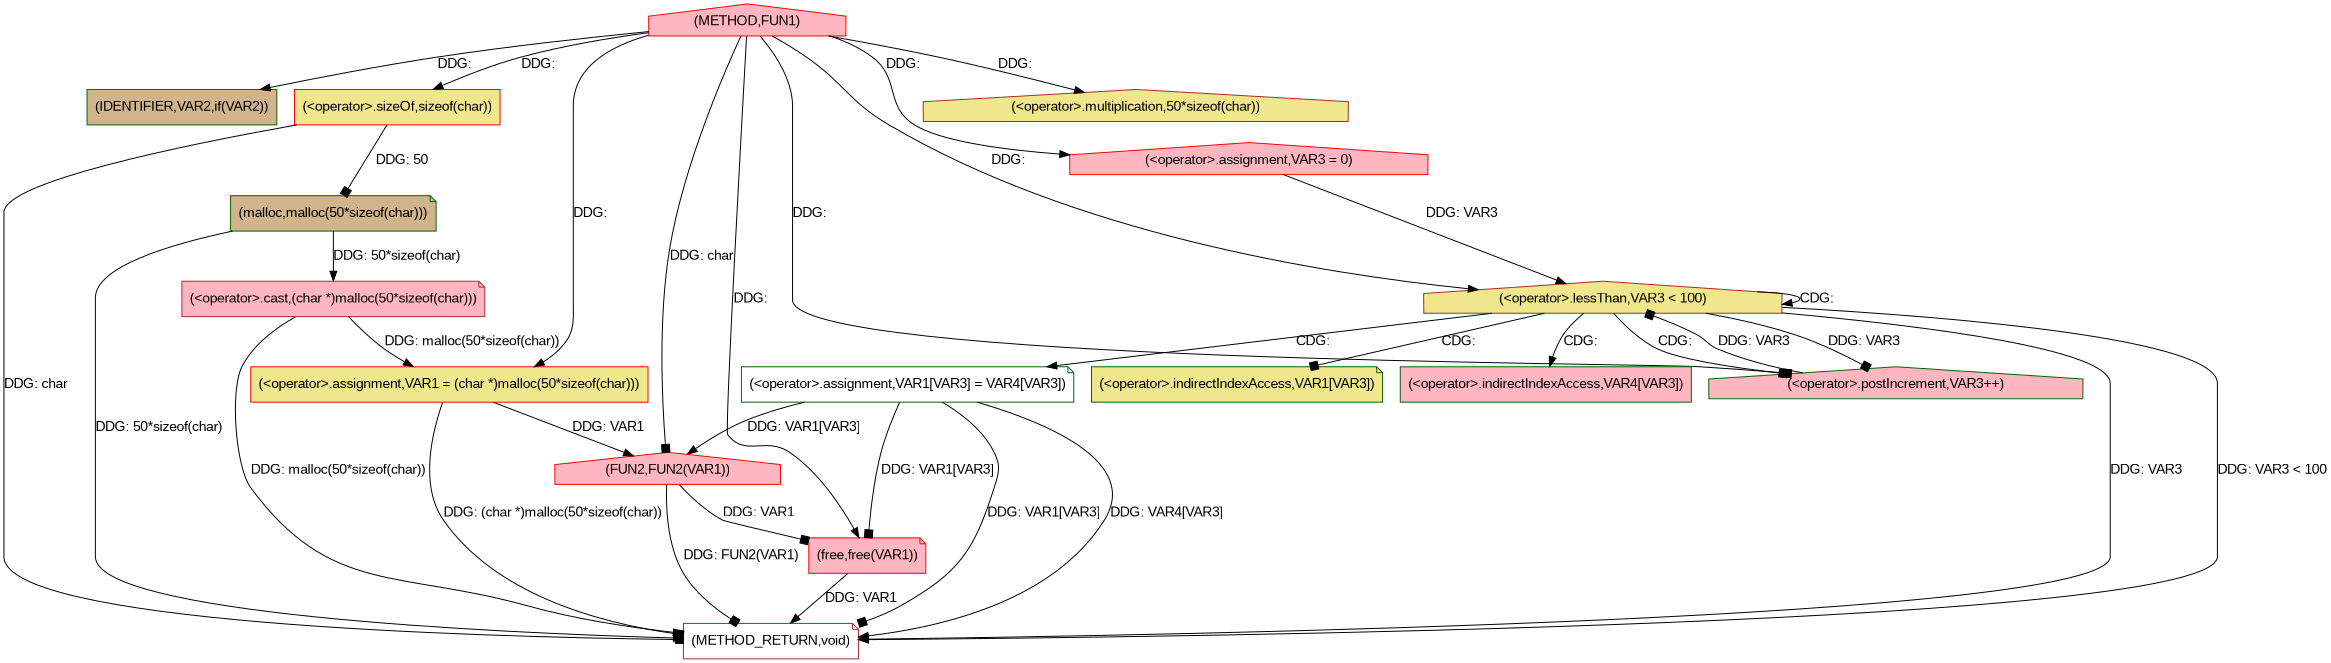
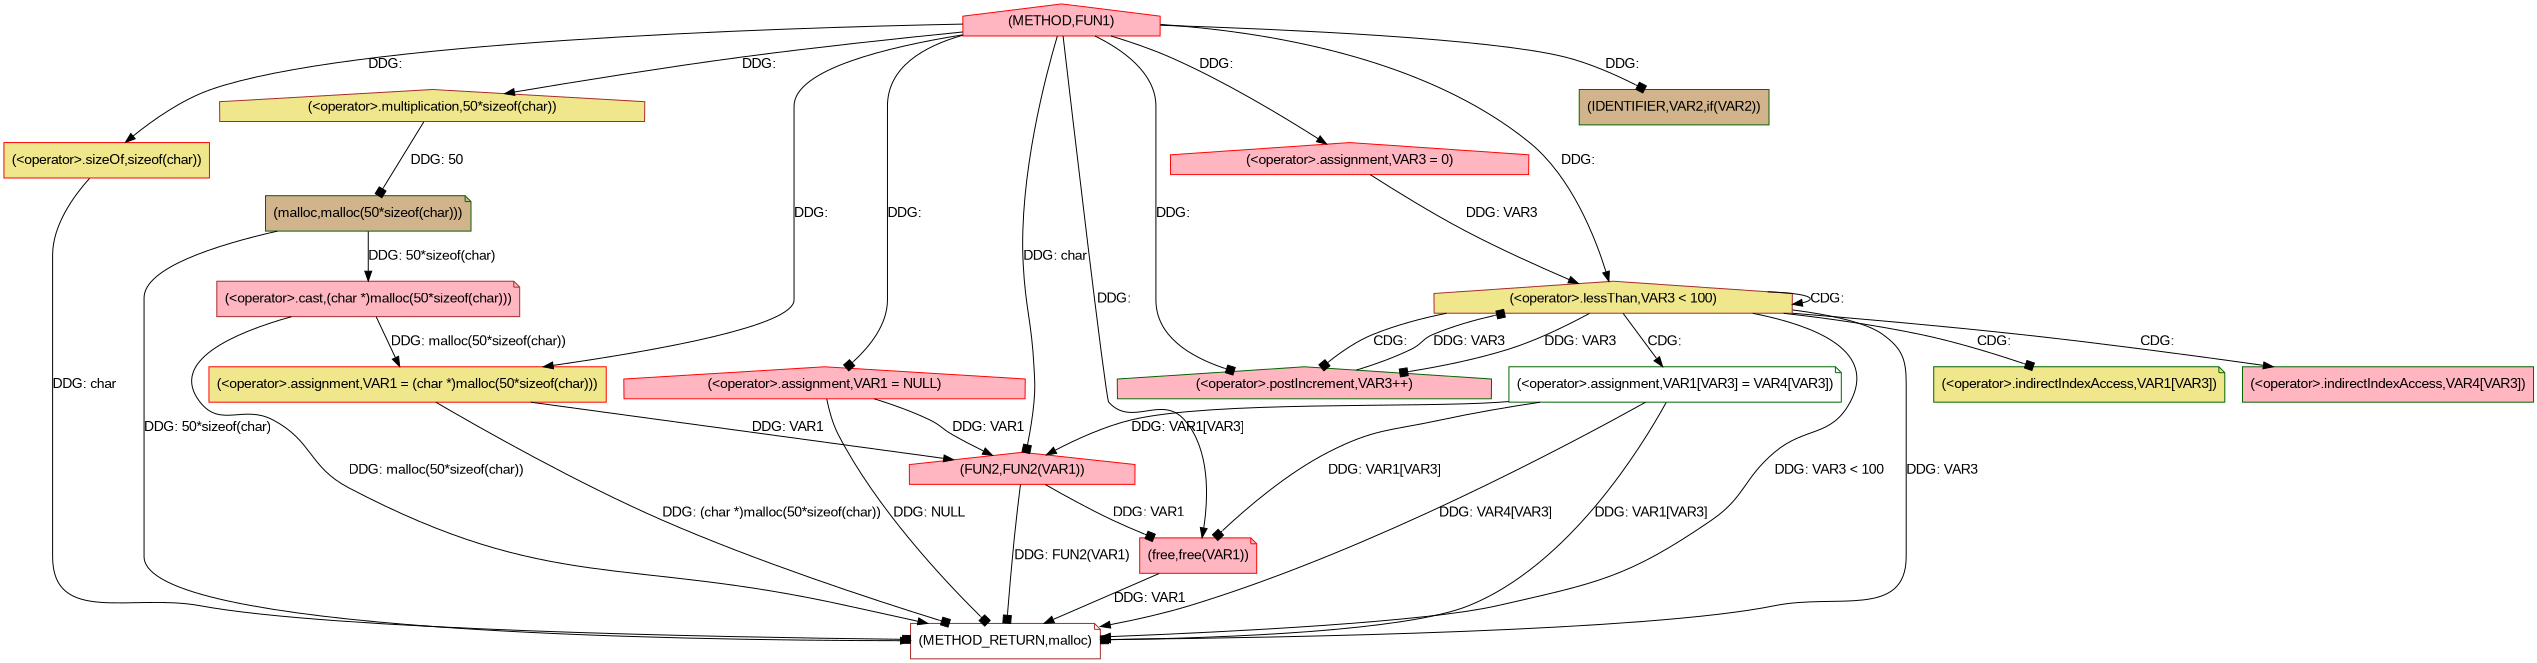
(458, 54) -> (1401, 37)
(368, 156) -> (404, 154)
none -> (825, 384)
(771, 641) -> (1005, 641)
